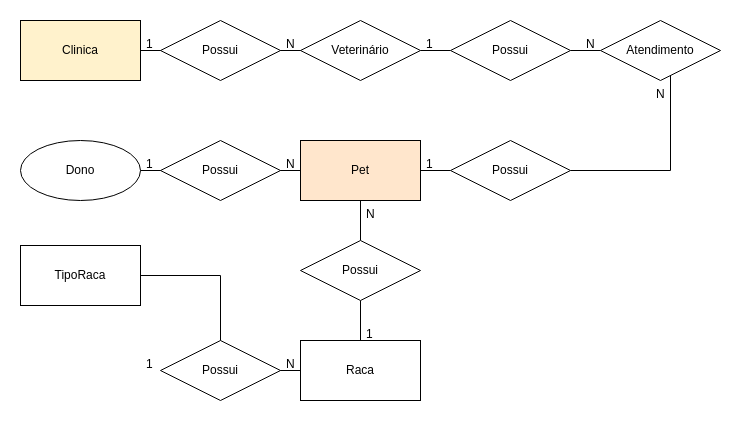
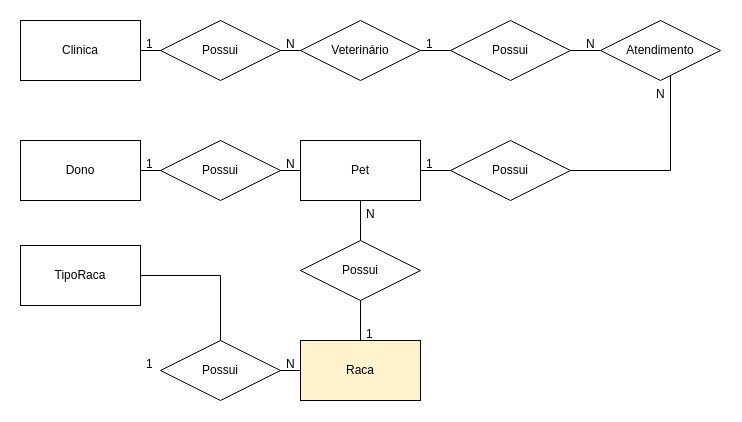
(81, 51) -> (81, 51)
(81, 171) -> (81, 171)
(361, 171) -> (361, 171)
(361, 371) -> (361, 371)
